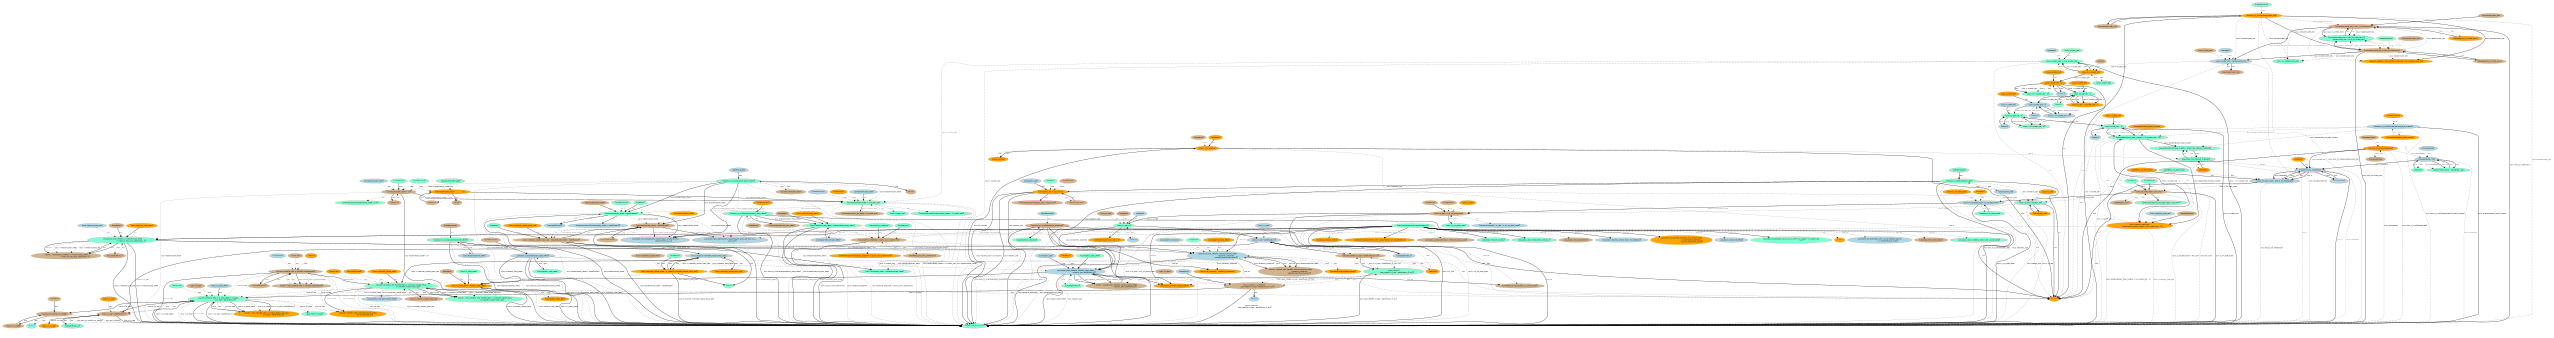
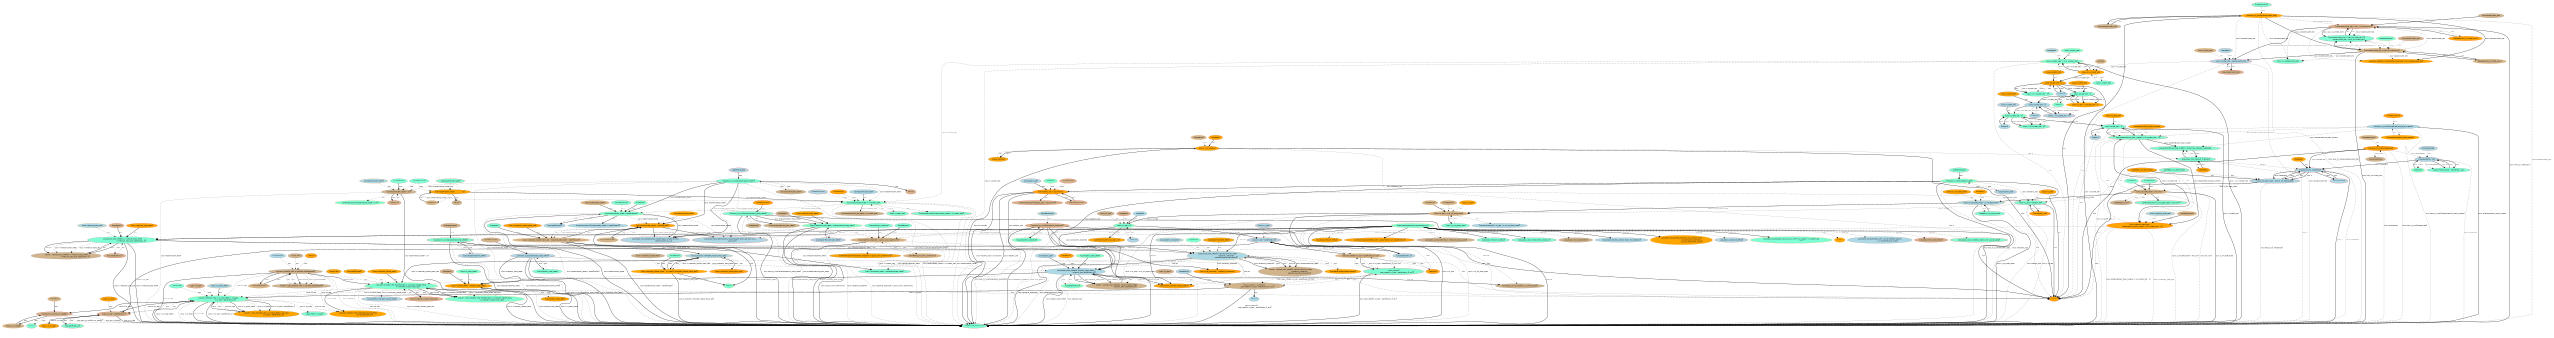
(1063, 197) -> (1063, 197)
(626, 200) -> (626, 200)
(653, 226) -> (653, 226)
